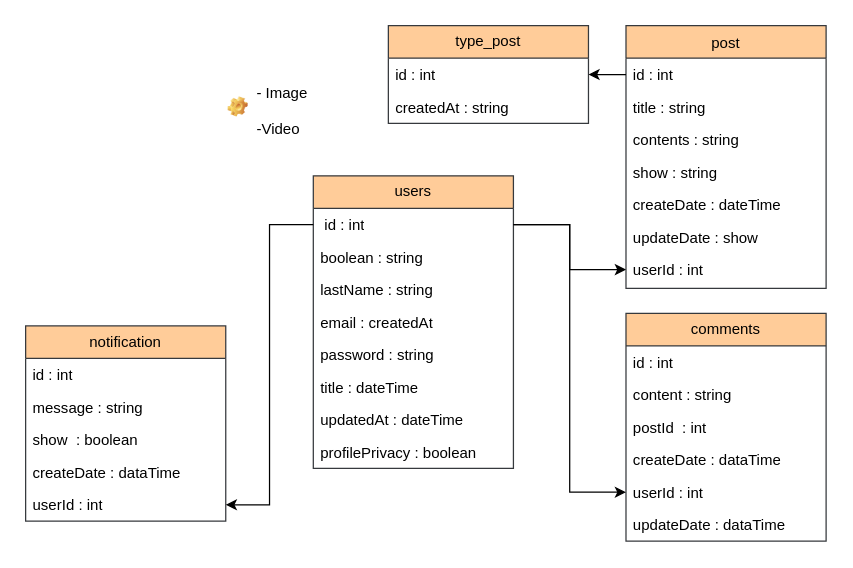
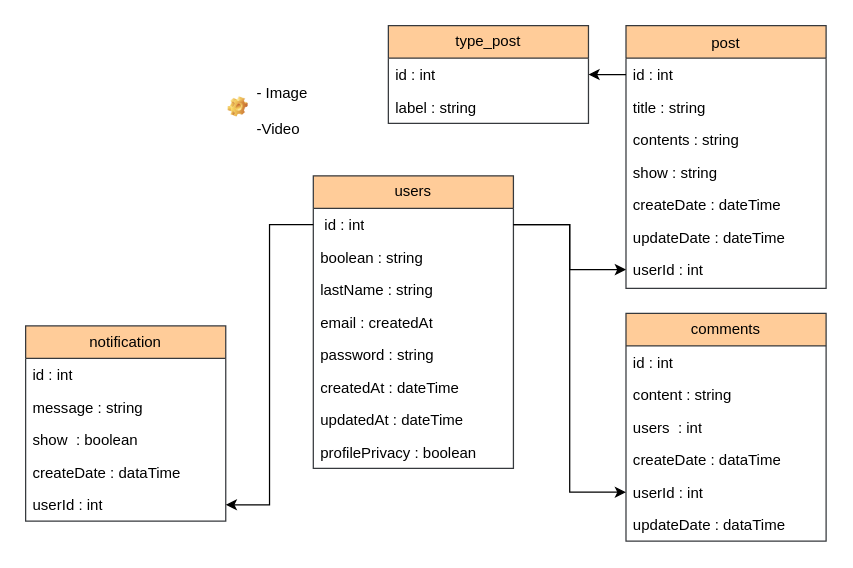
(463, 108) -> (443, 108)
(698, 238) -> (713, 238)
(376, 388) -> (397, 388)
(680, 428) -> (676, 428)
